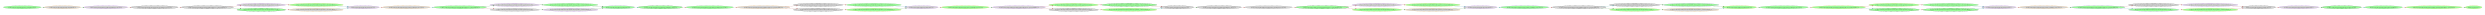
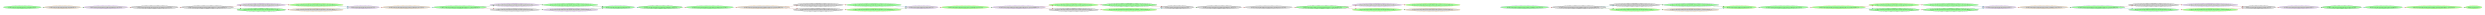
(1480, 7) -> none
